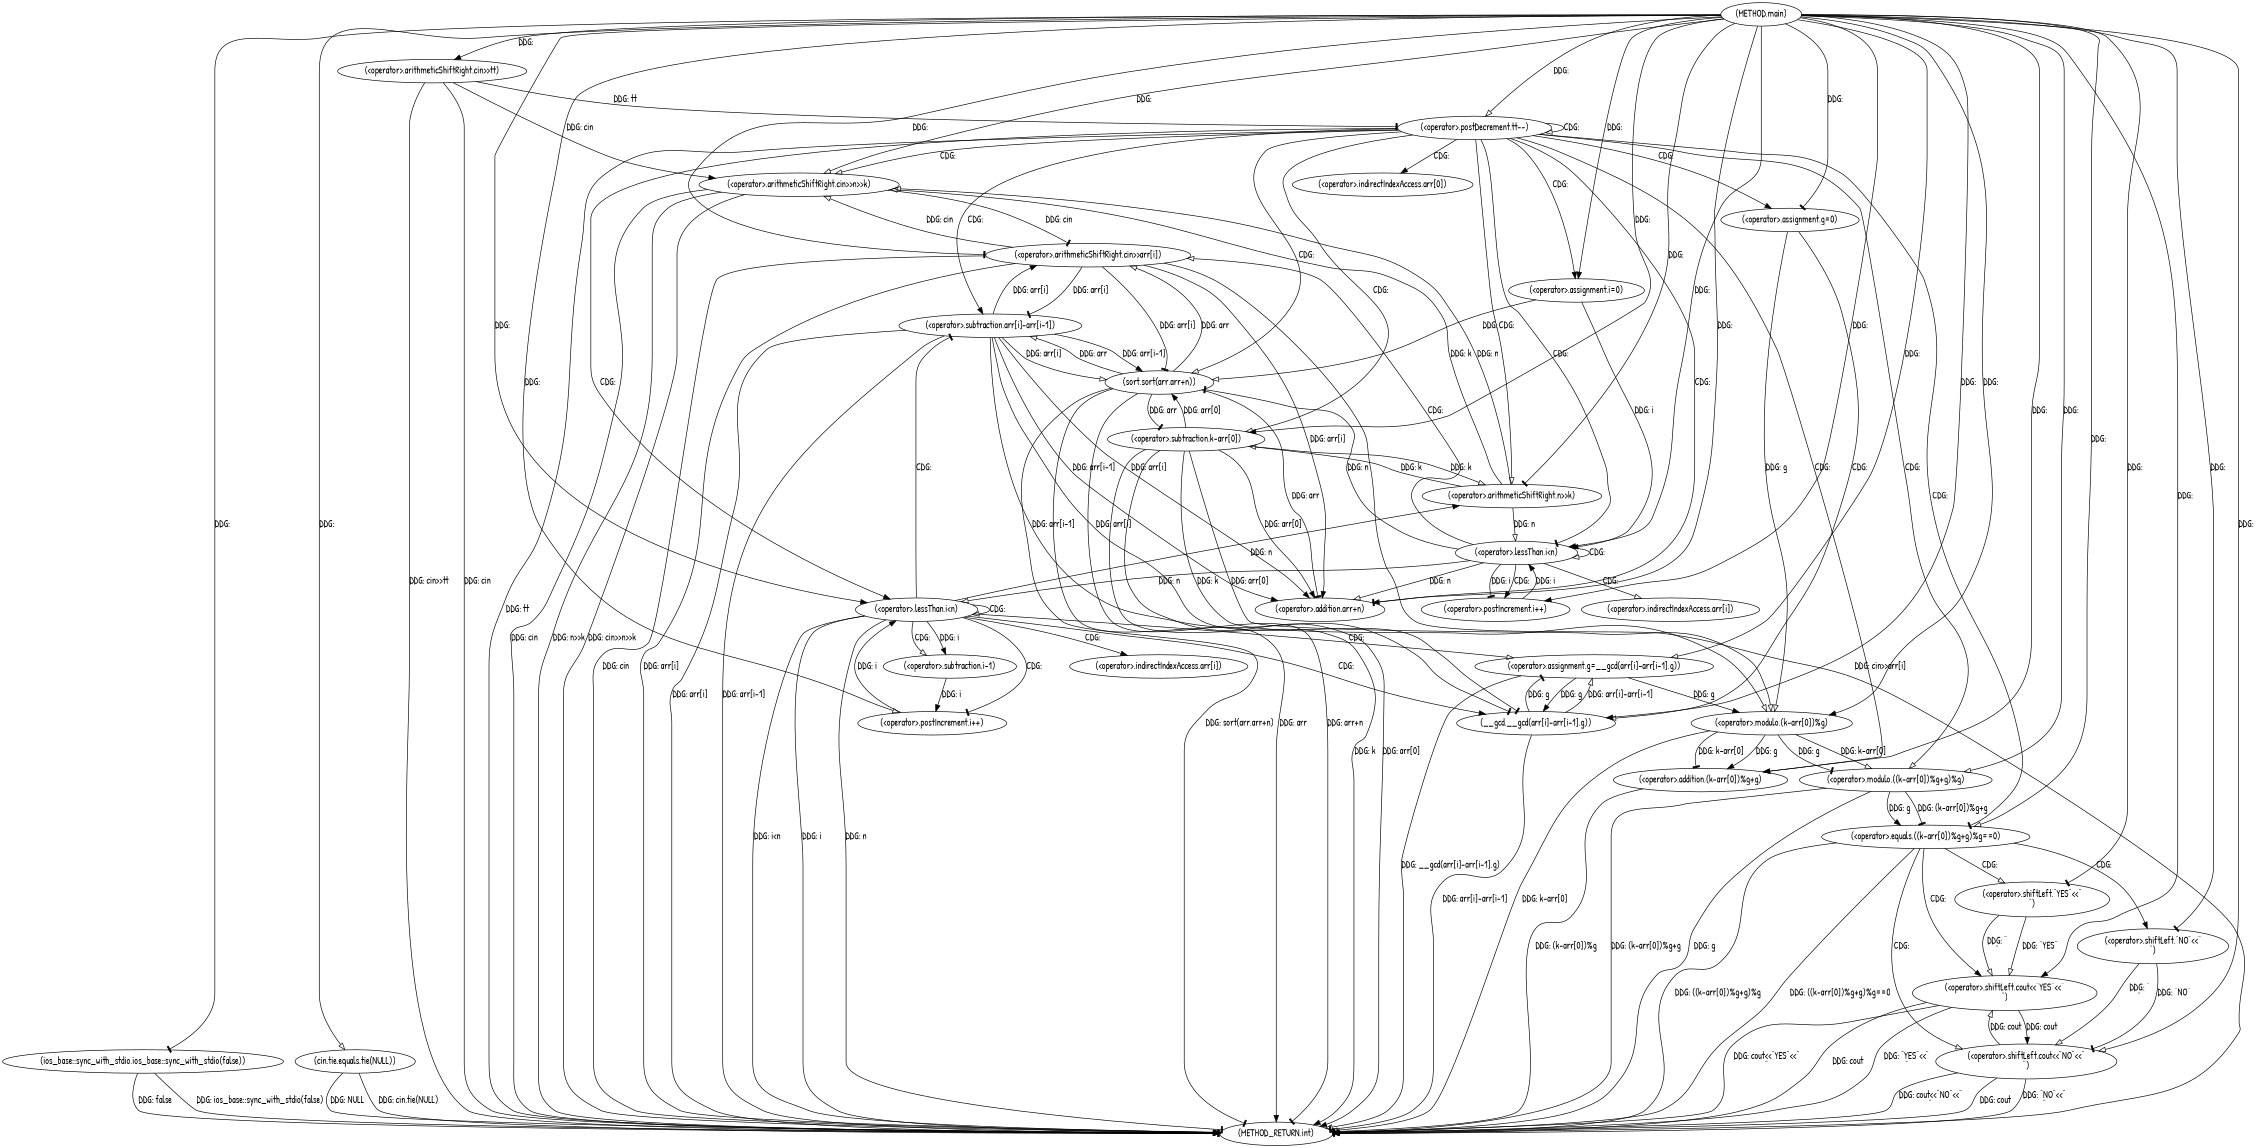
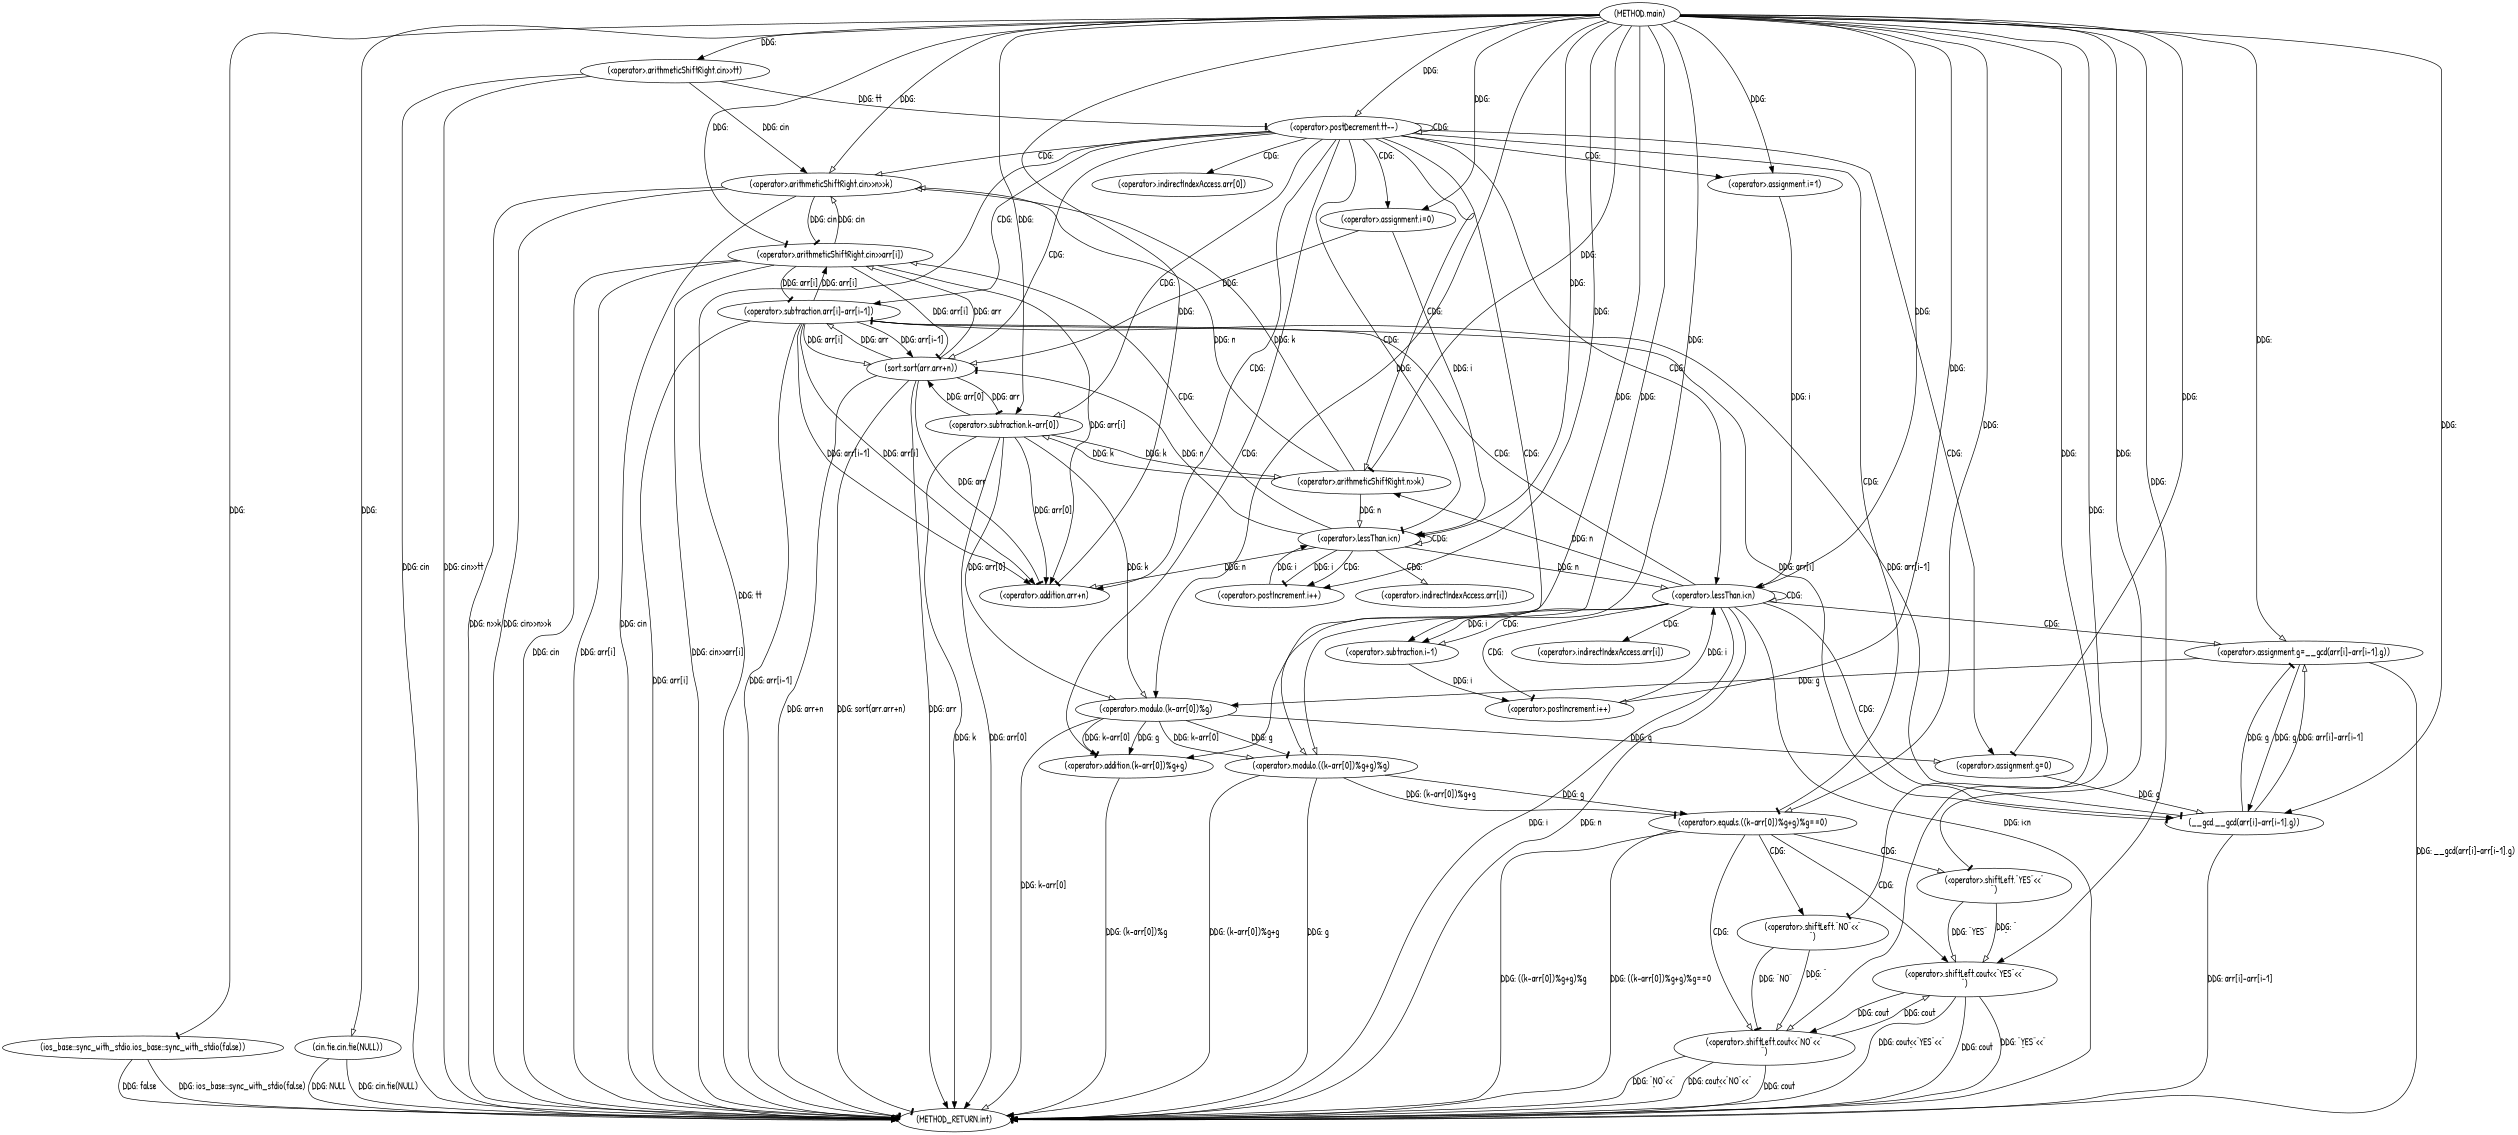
none -> (1775, 185)
none -> (1676, 420)
(1861, 468) -> (2149, 795)
(1766, 469) -> (1581, 738)
(355, 1062) -> (348, 1048)
